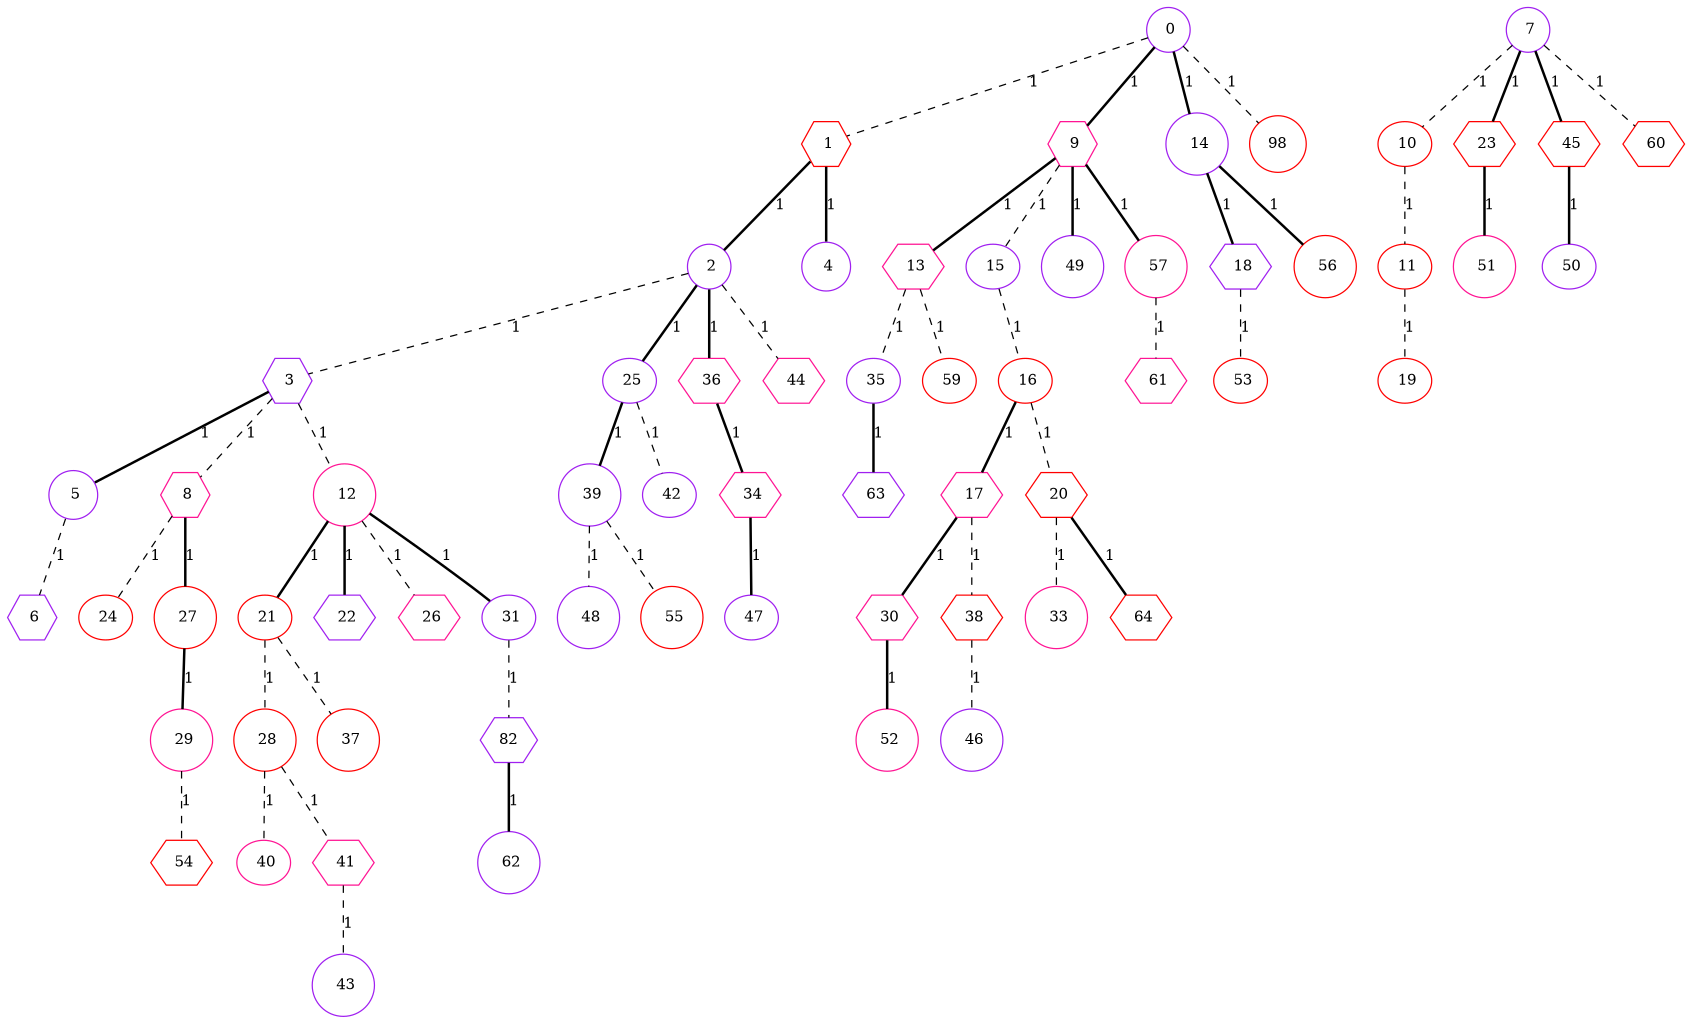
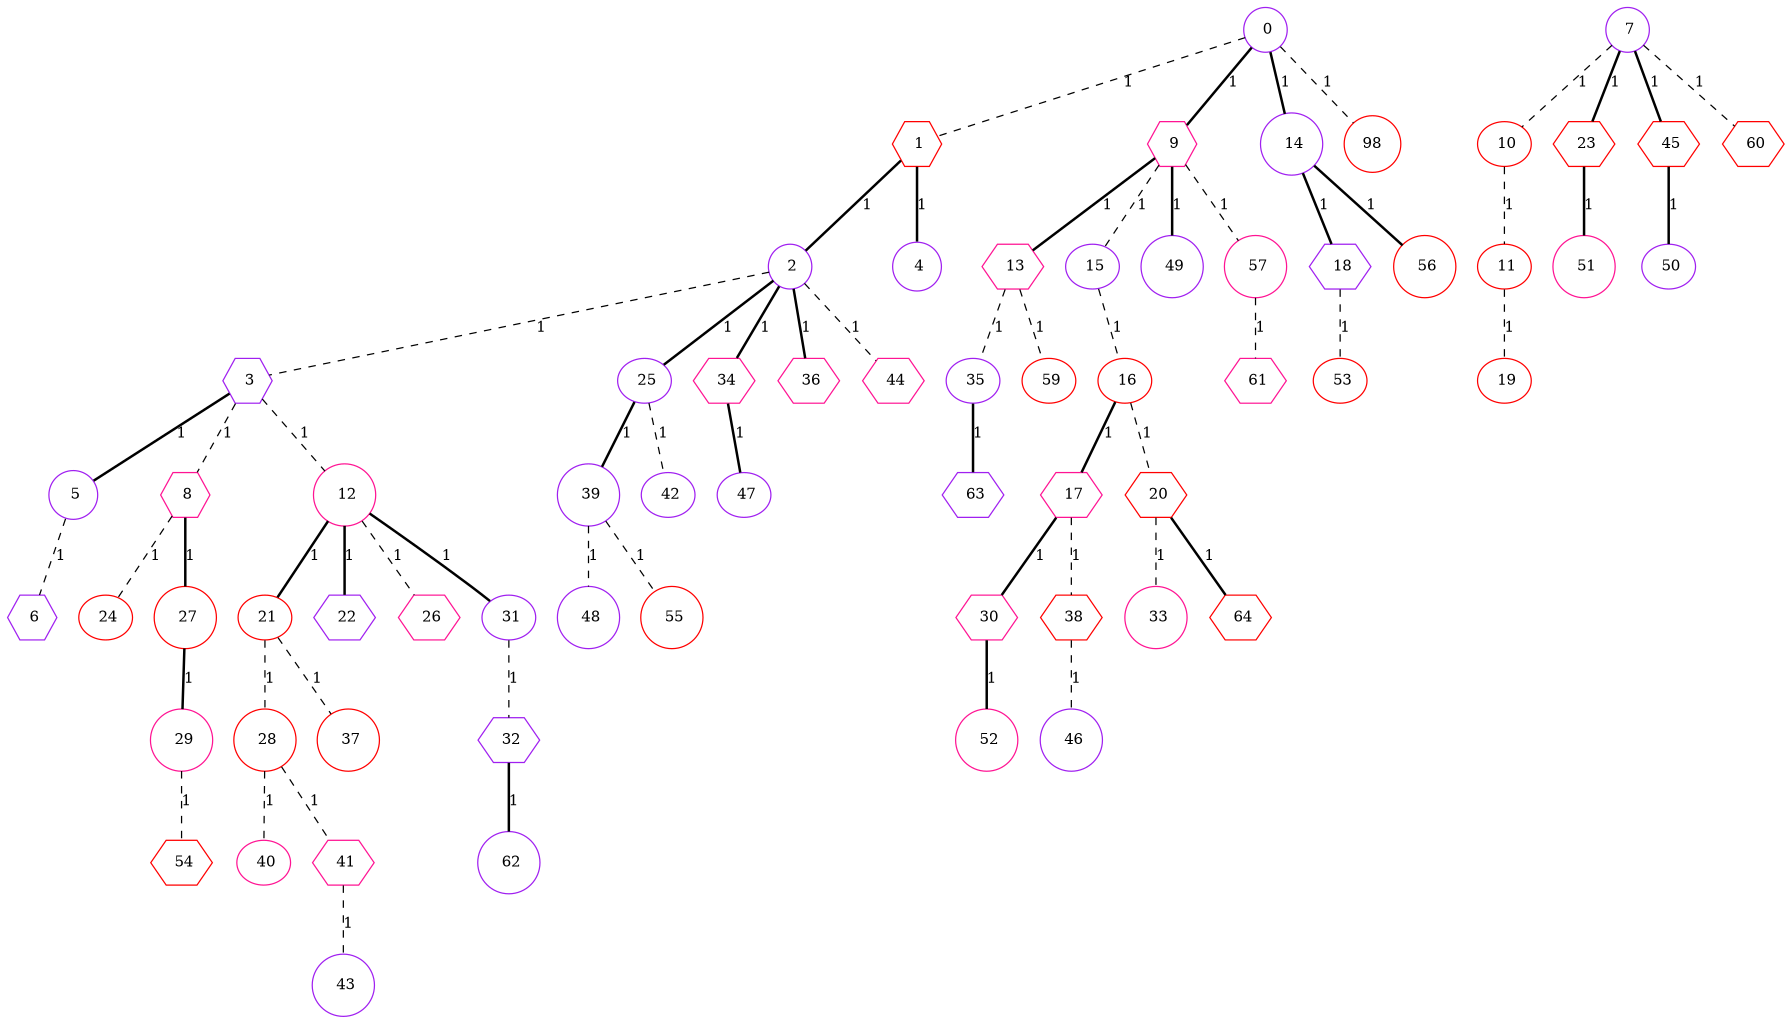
(1112, 203) -> (1212, 203)
(730, 438) -> (758, 322)
(509, 740) -> (509, 740)
